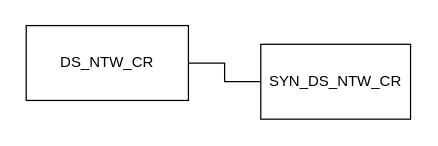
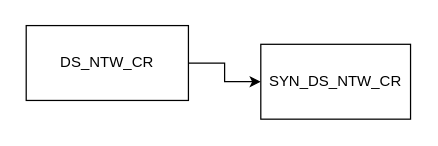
(254, 82) -> (251, 82)
